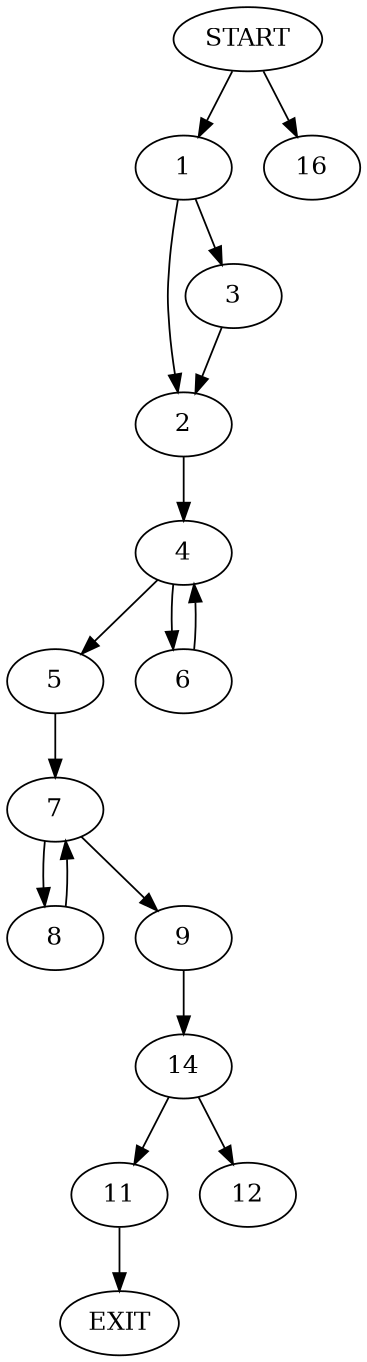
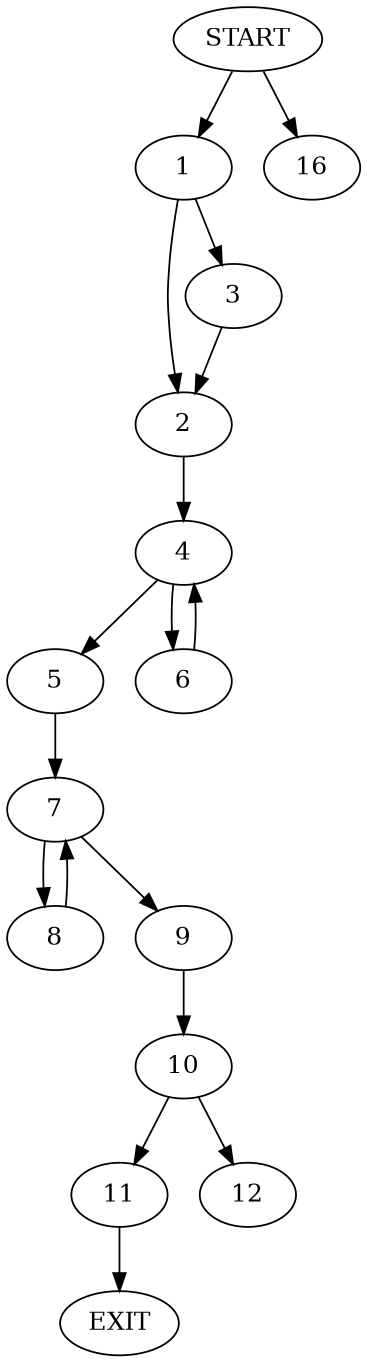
(184, 1066) -> (184, 1066)
